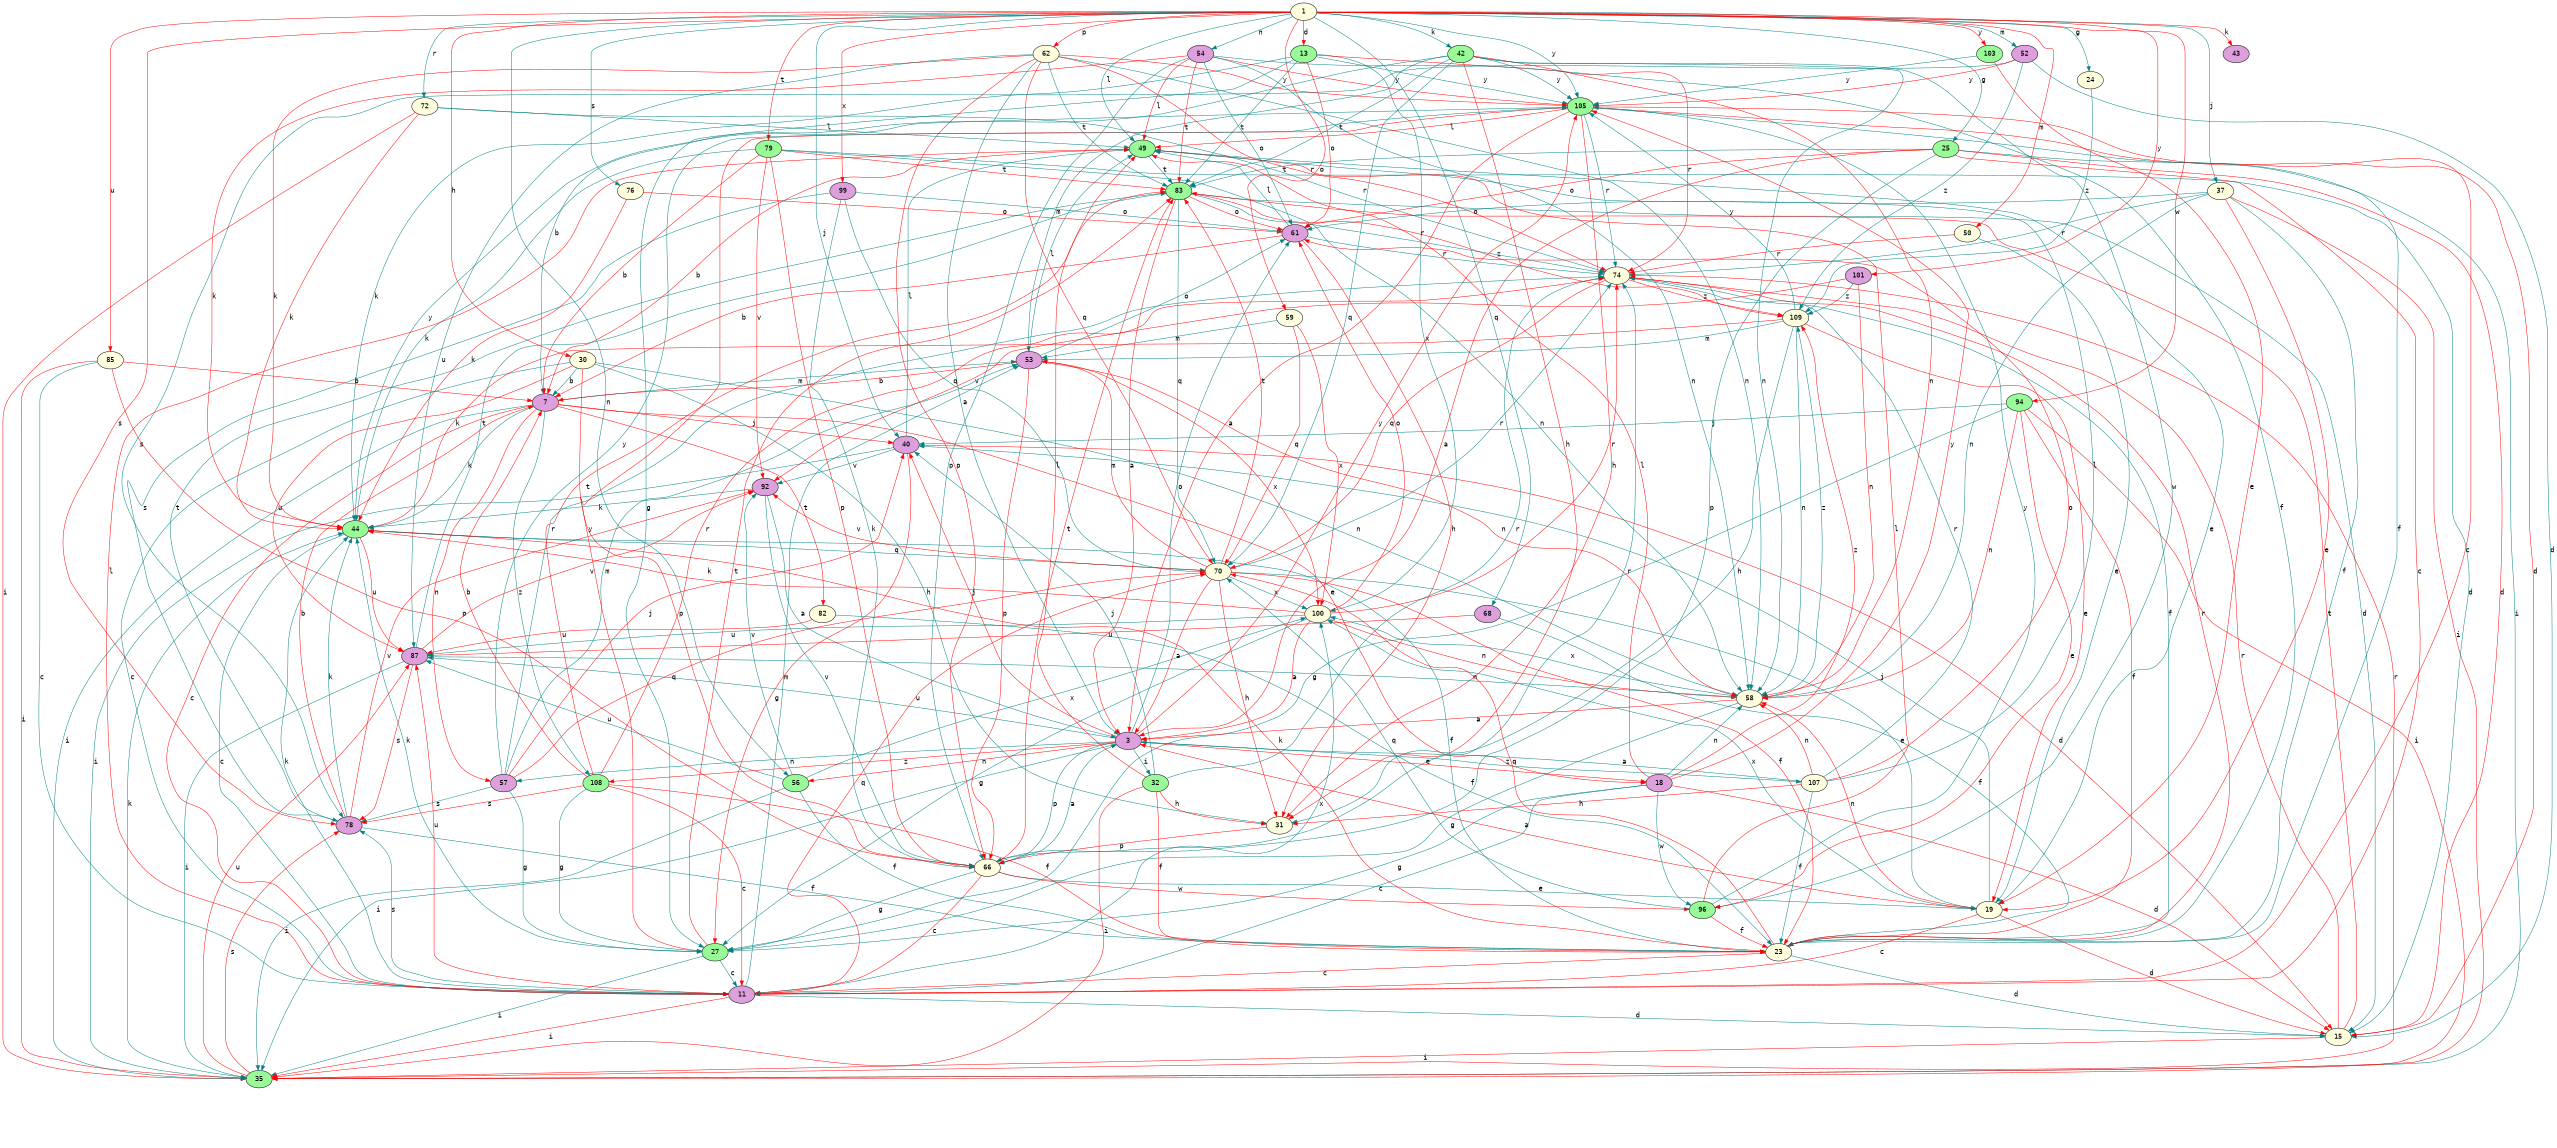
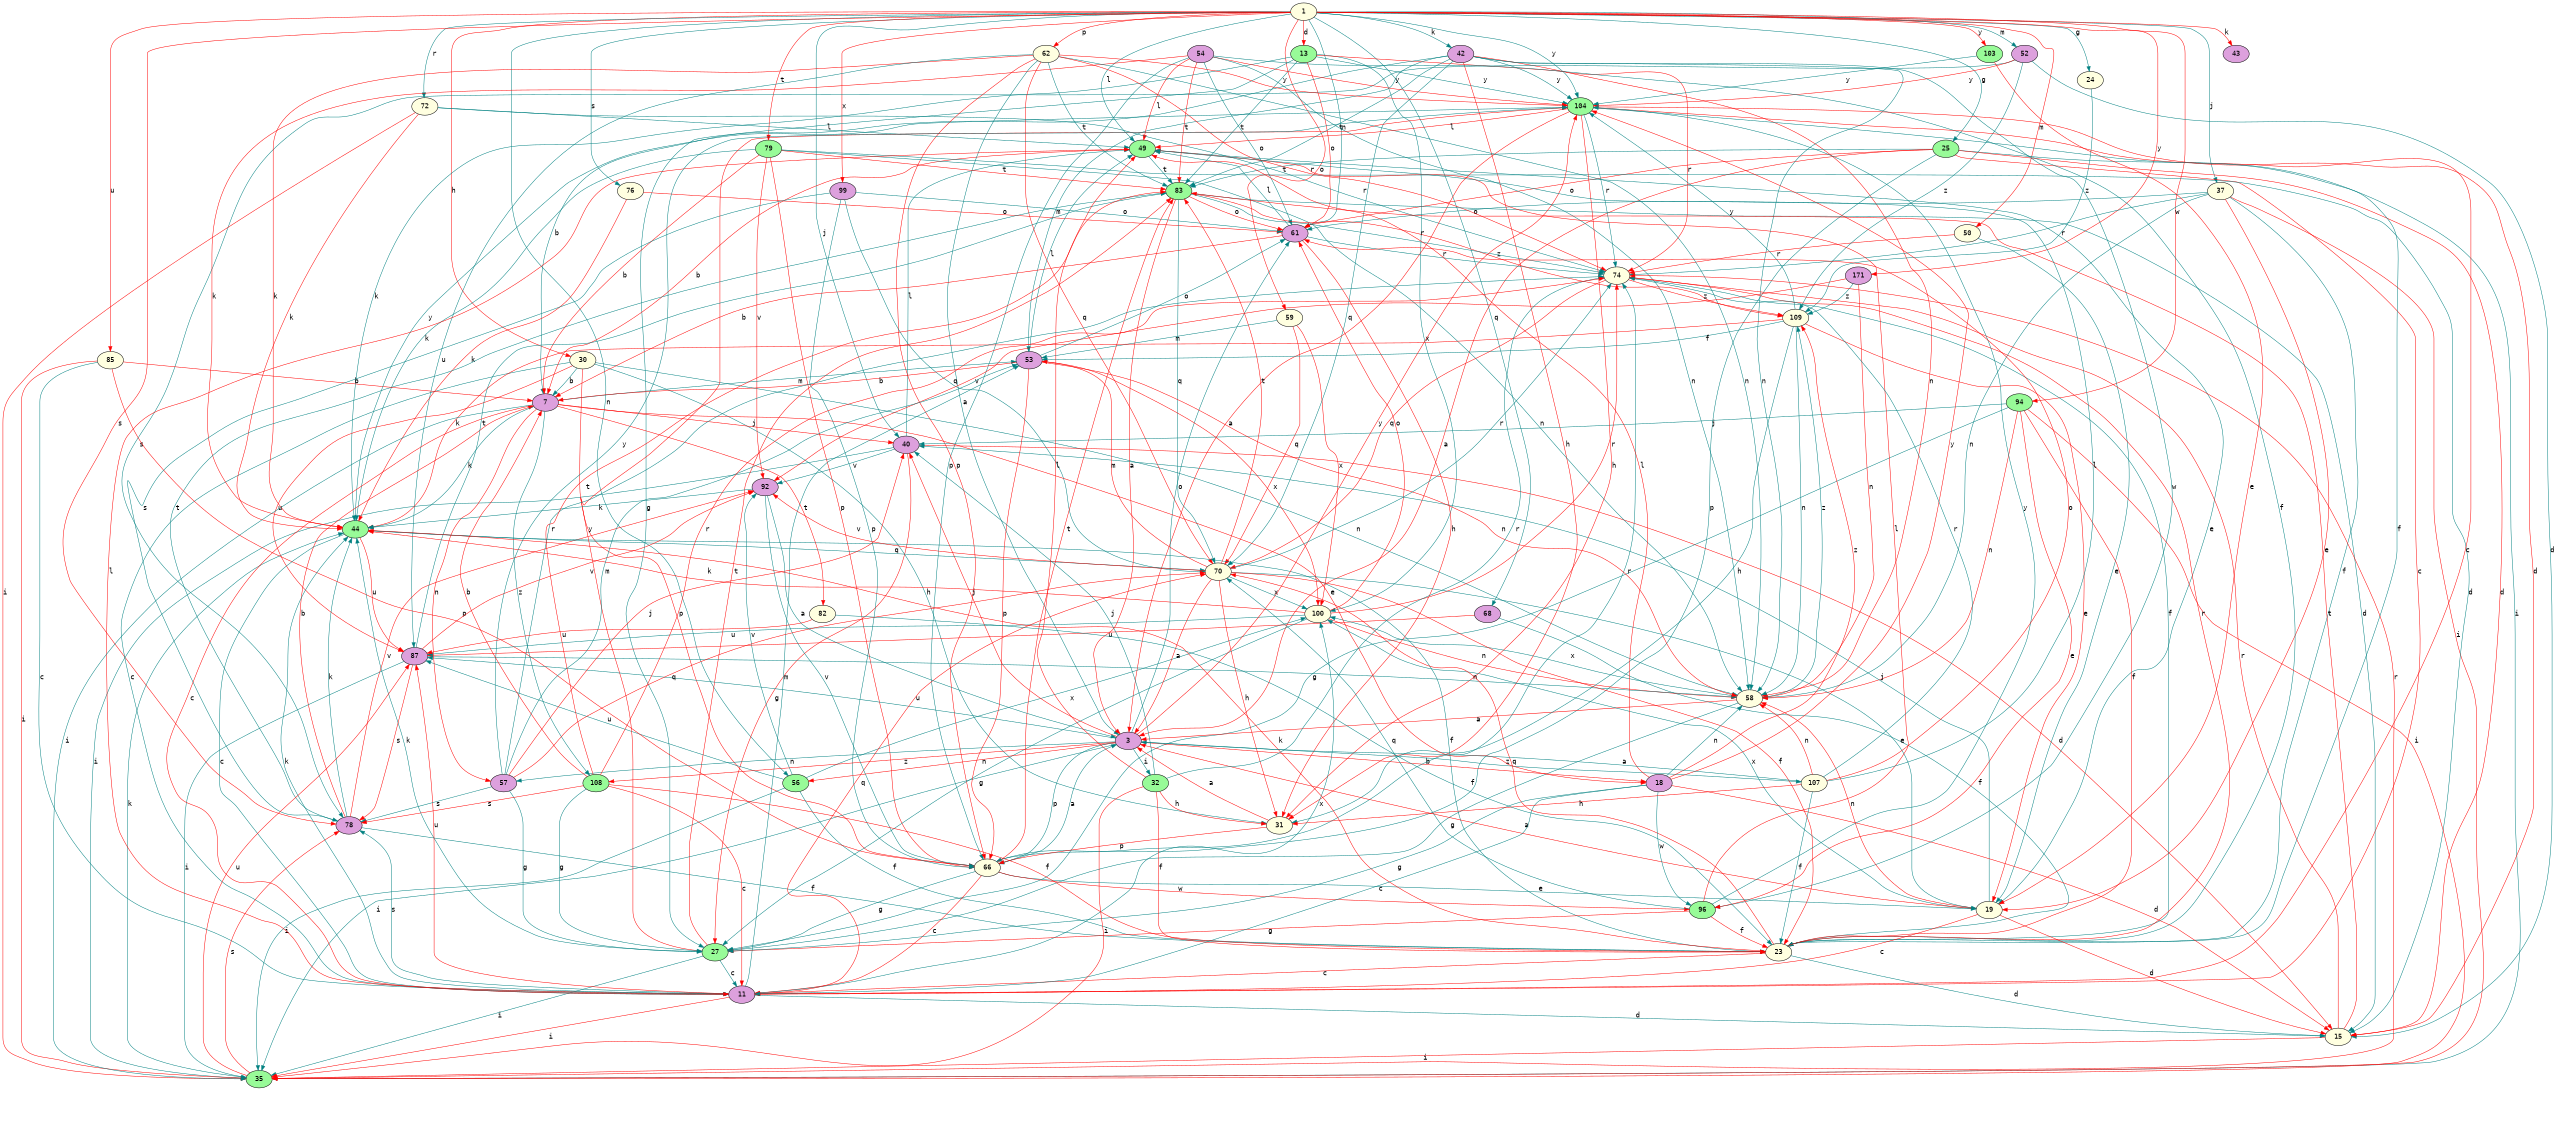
(1254, 32) -> (1342, 140)
(1461, 54) -> (1461, 54)
(1580, 106) -> (1580, 106)
(1858, 276) -> (1858, 276)
(1707, 339) -> (1707, 339)
(874, 529) -> (874, 529)
(1260, 718) -> (1203, 789)
(1428, 762) -> (1428, 762)
none -> (1211, 931)
